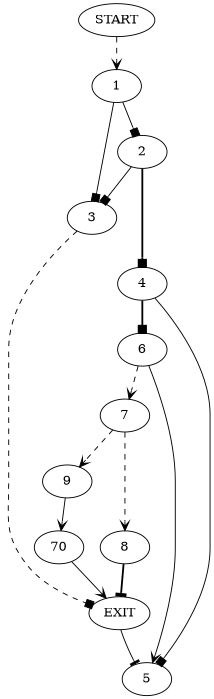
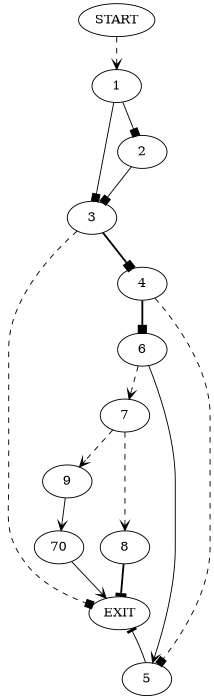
(142, 213) -> (114, 247)
(210, 476) -> (210, 476)
(127, 645) -> (140, 647)
